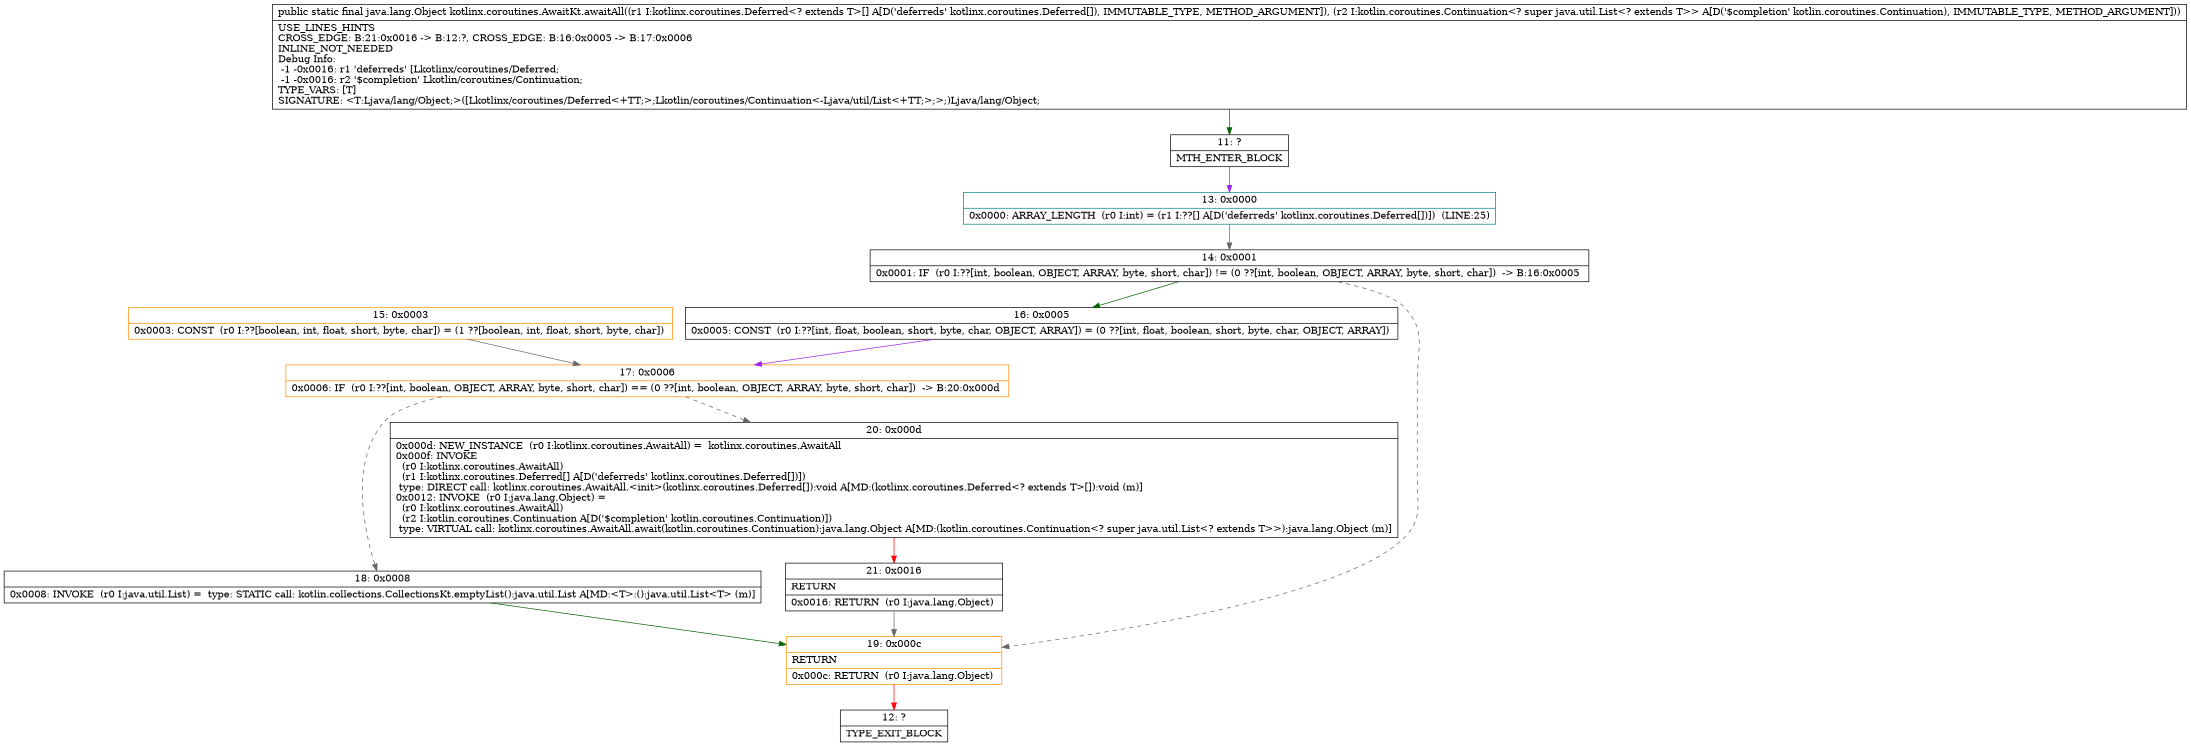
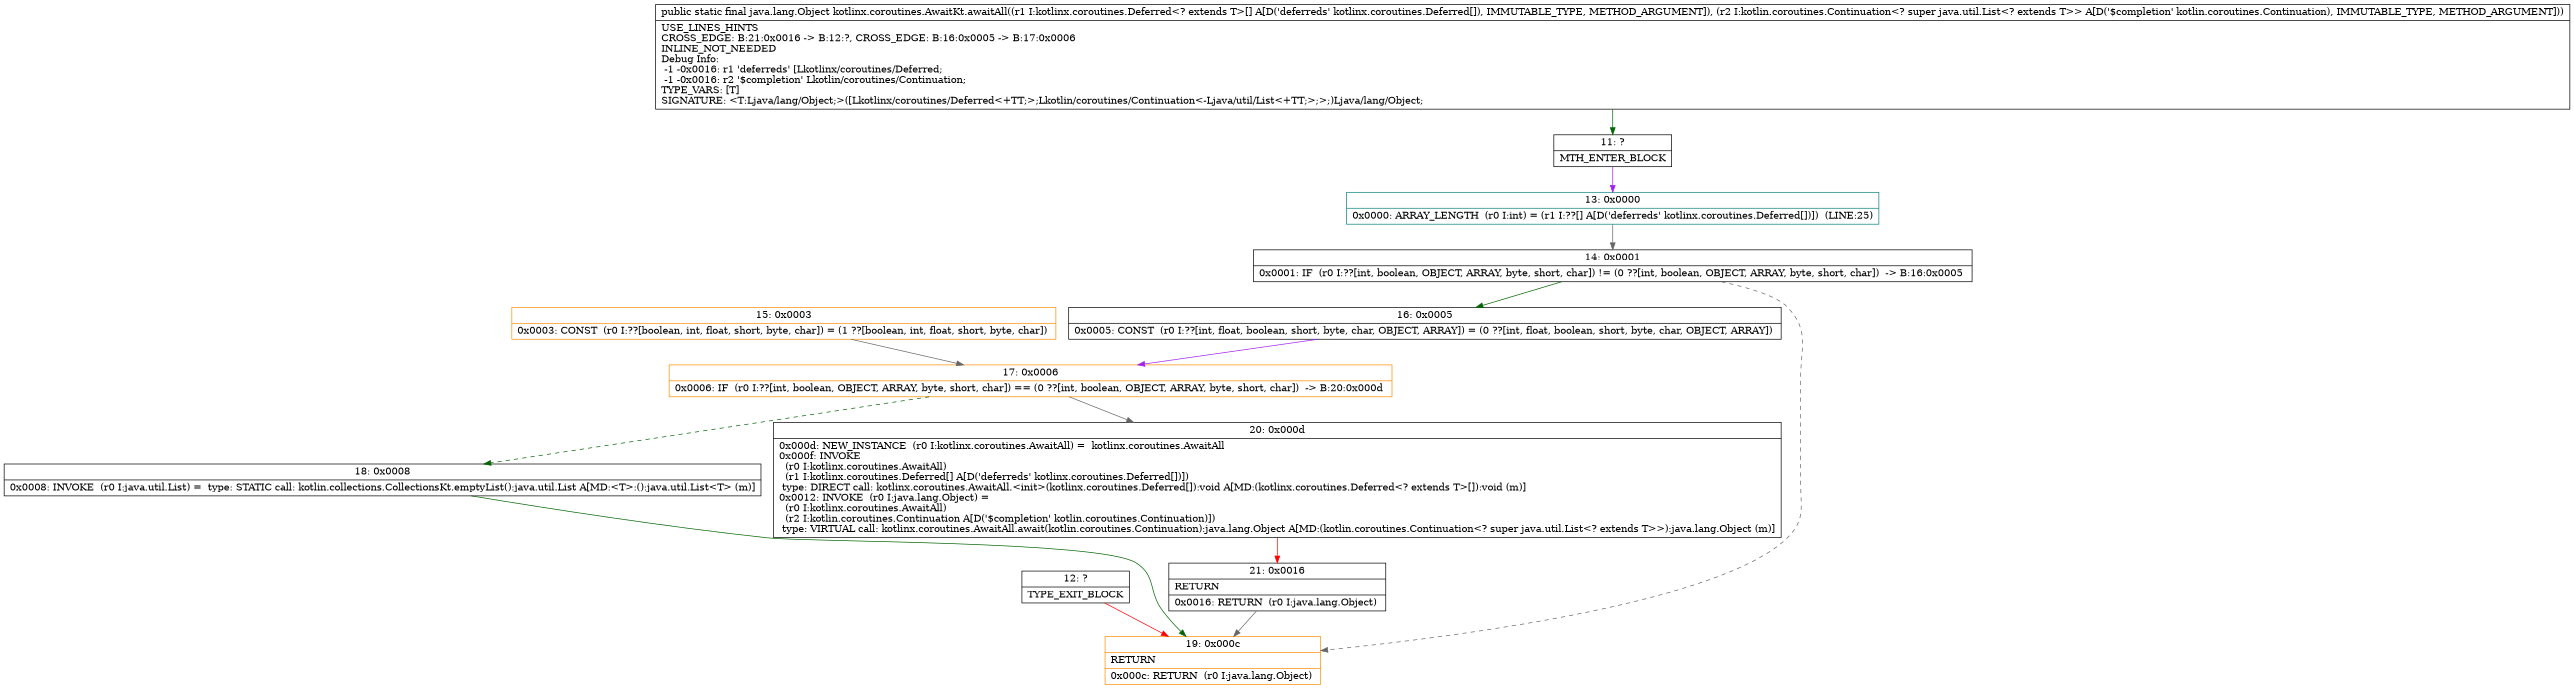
(715, 408) -> (1098, 408)
(366, 460) -> (710, 430)
(894, 694) -> (1133, 618)
